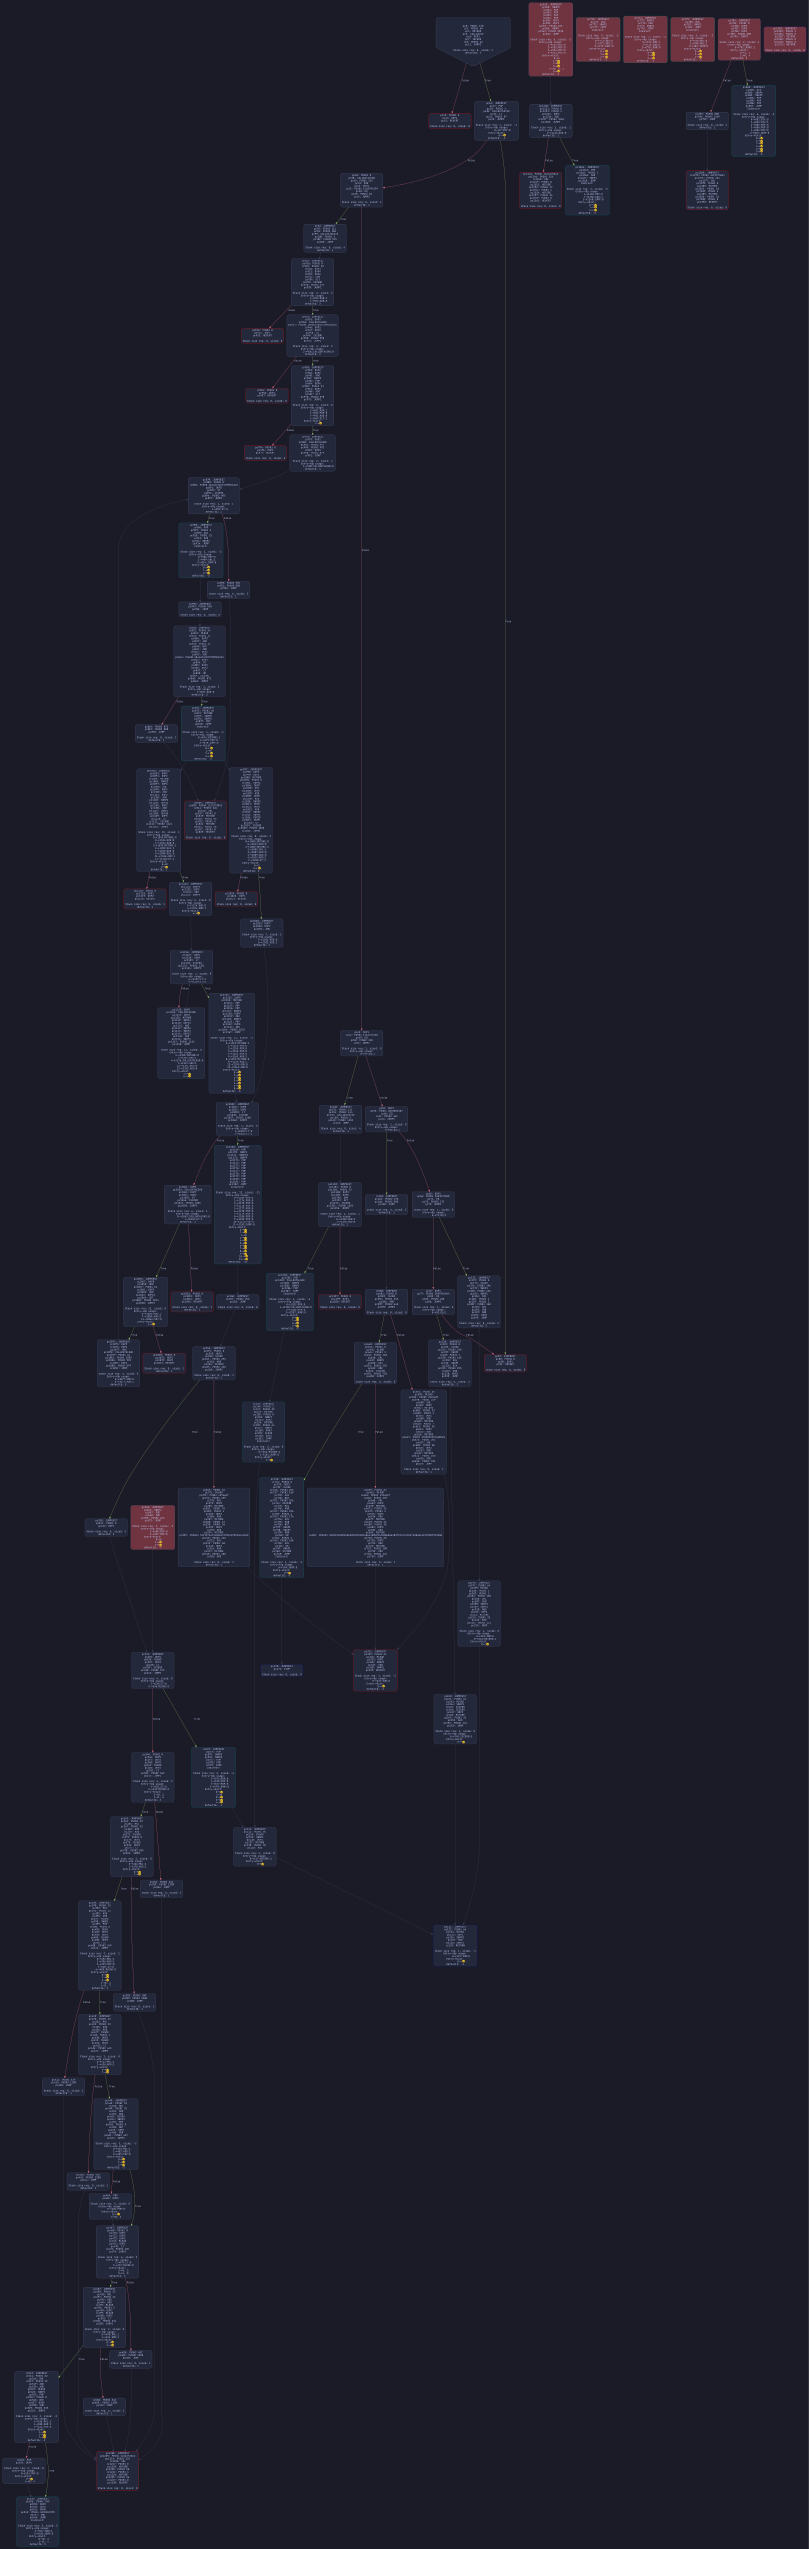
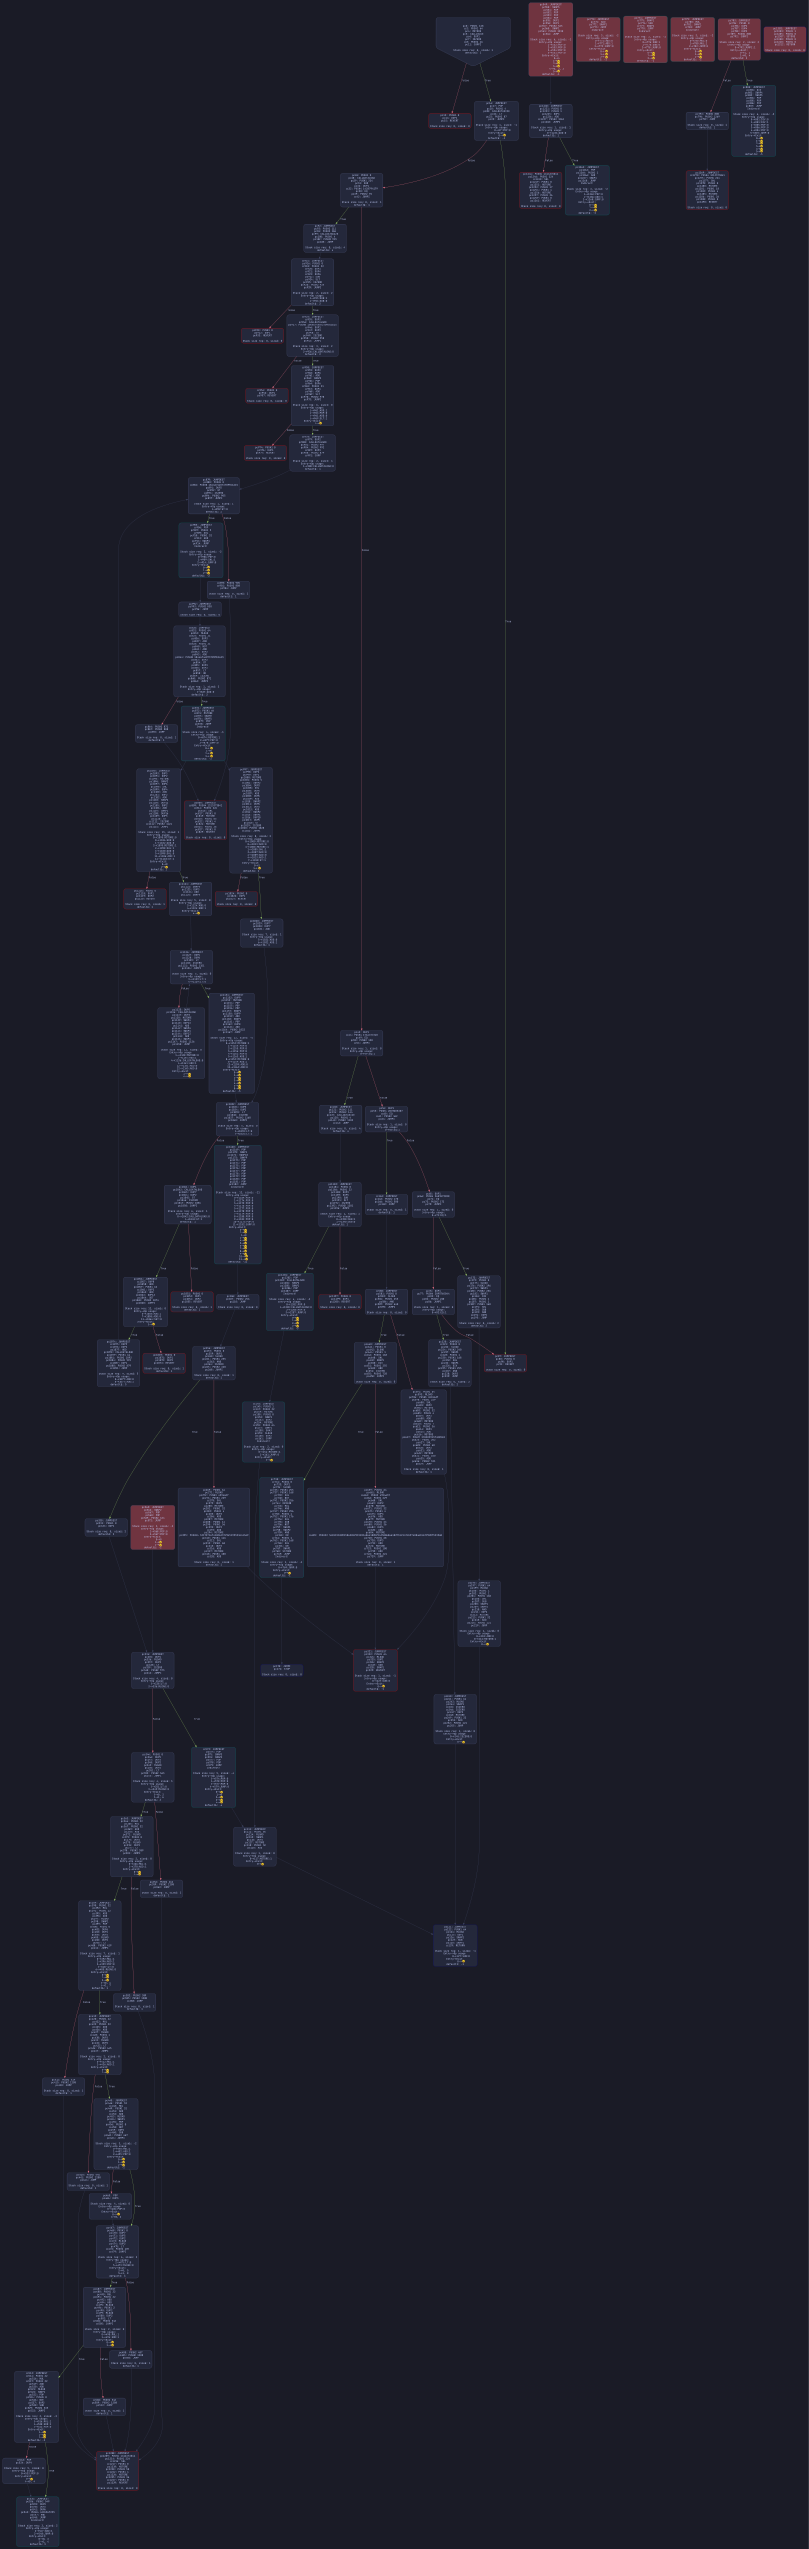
(282, 1670) -> (282, 1670)
